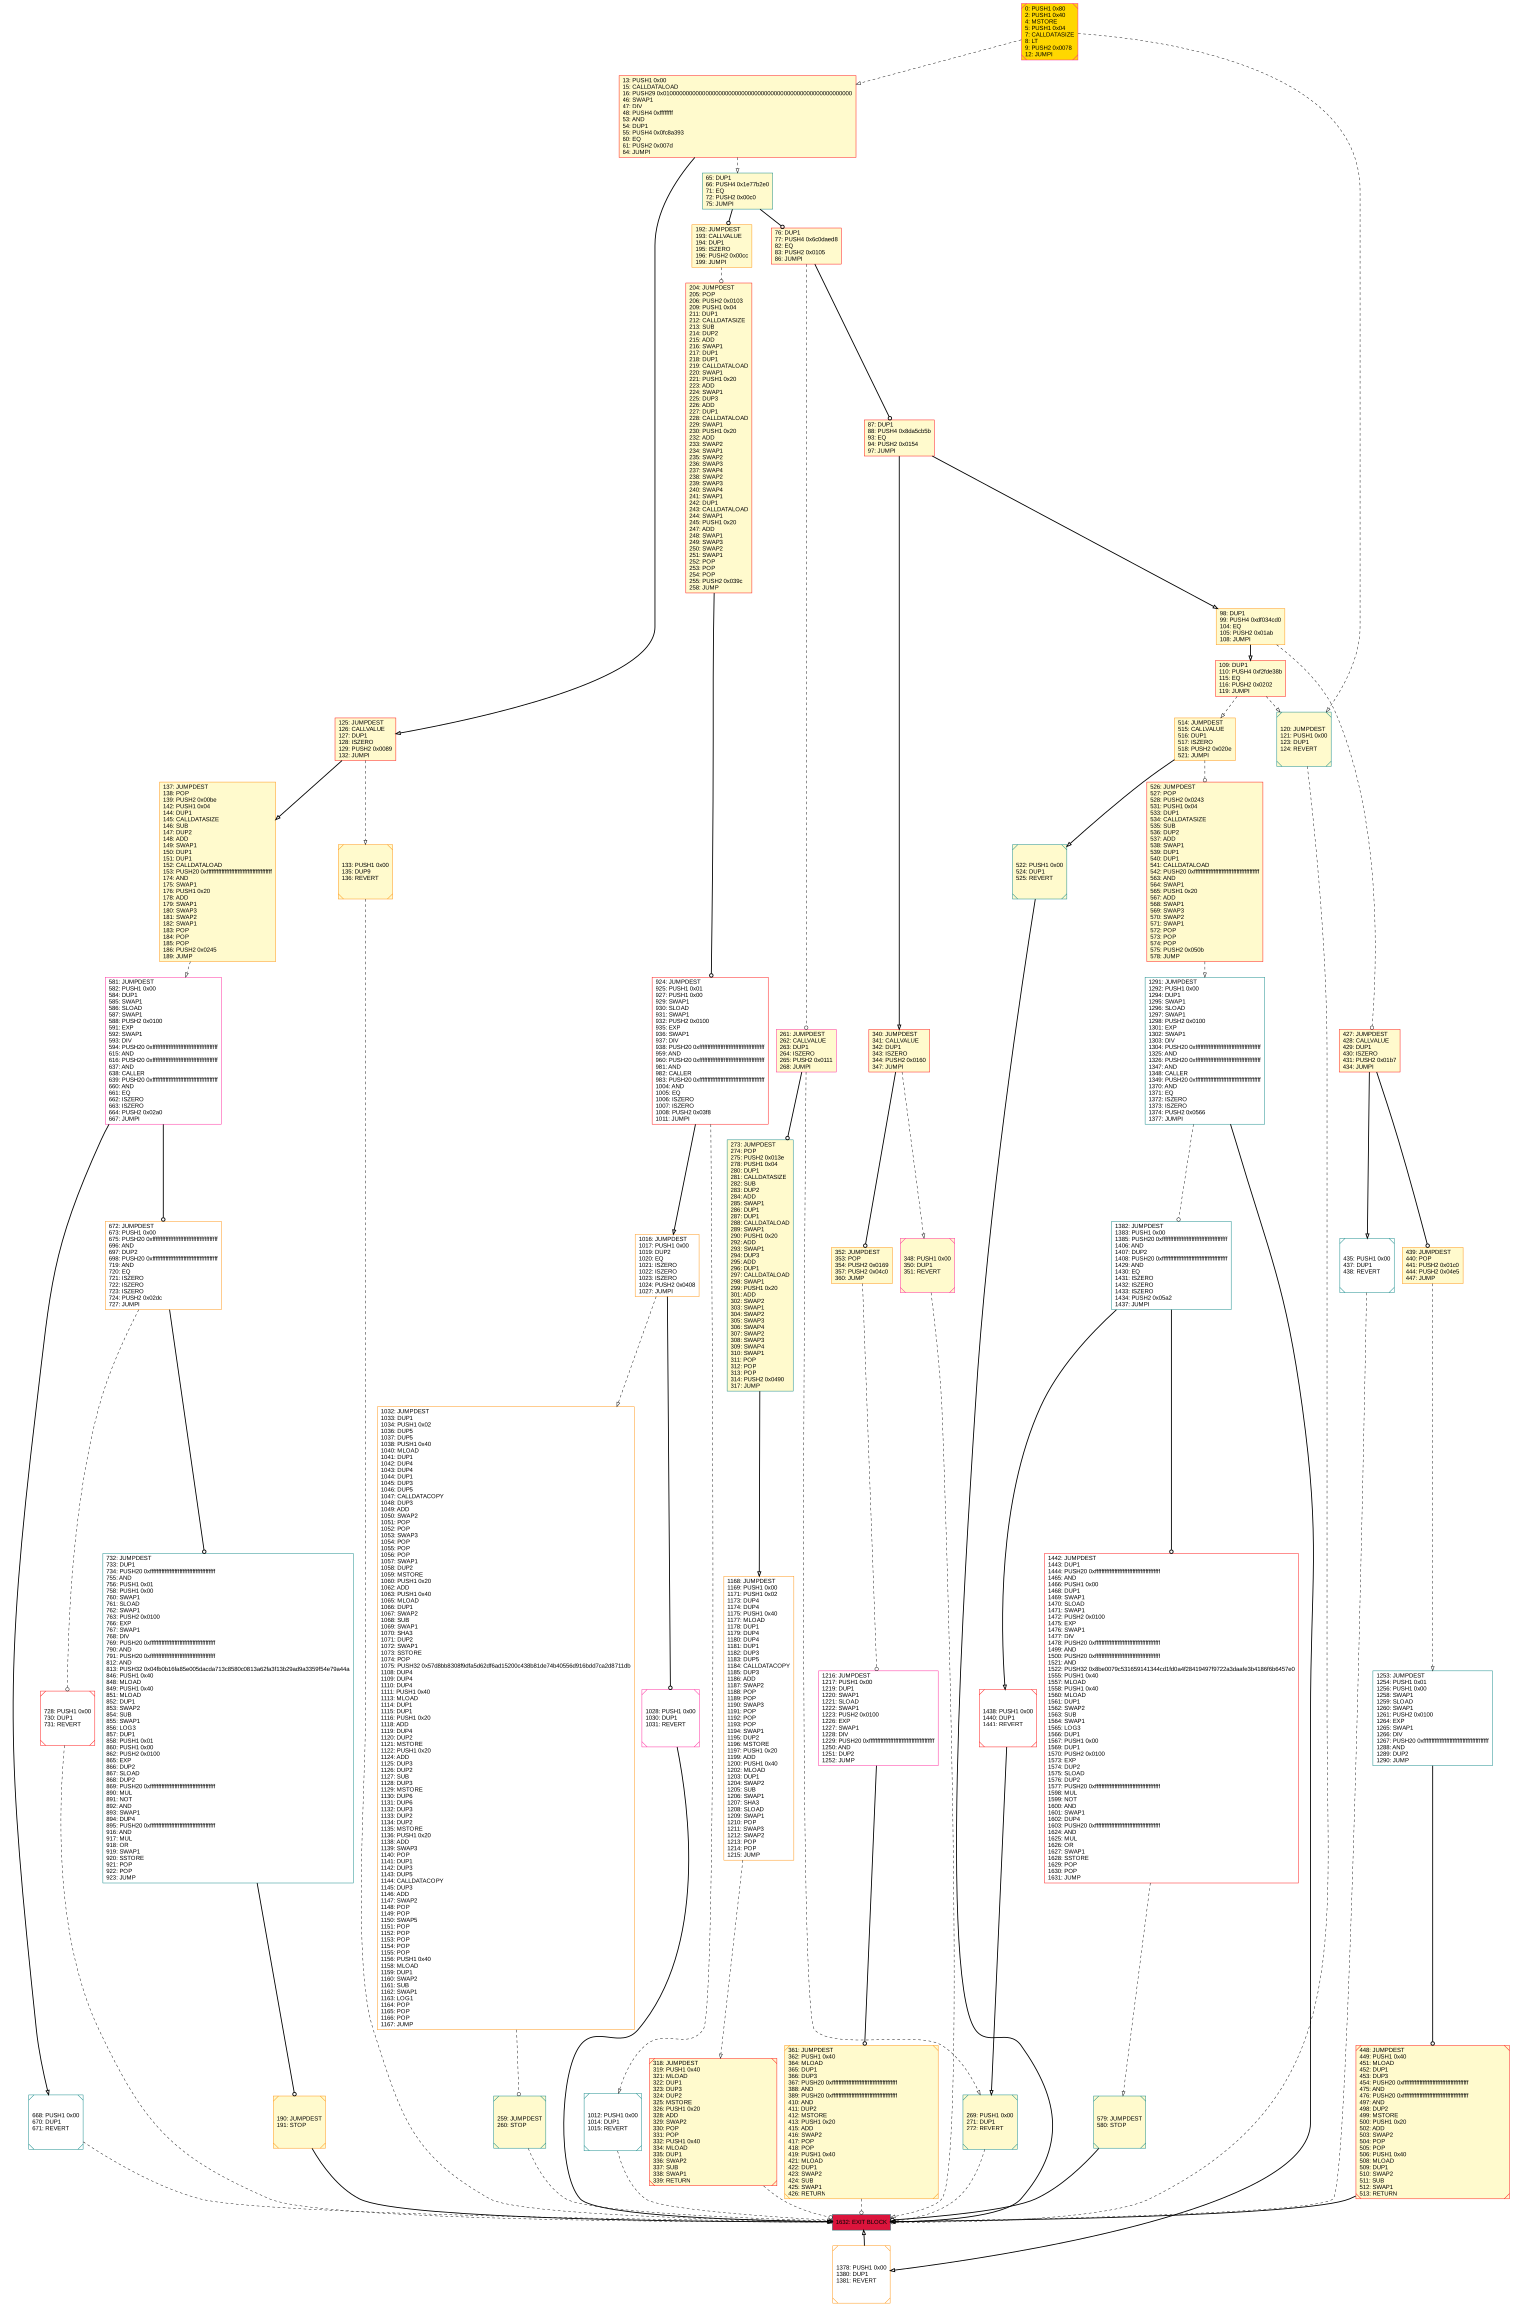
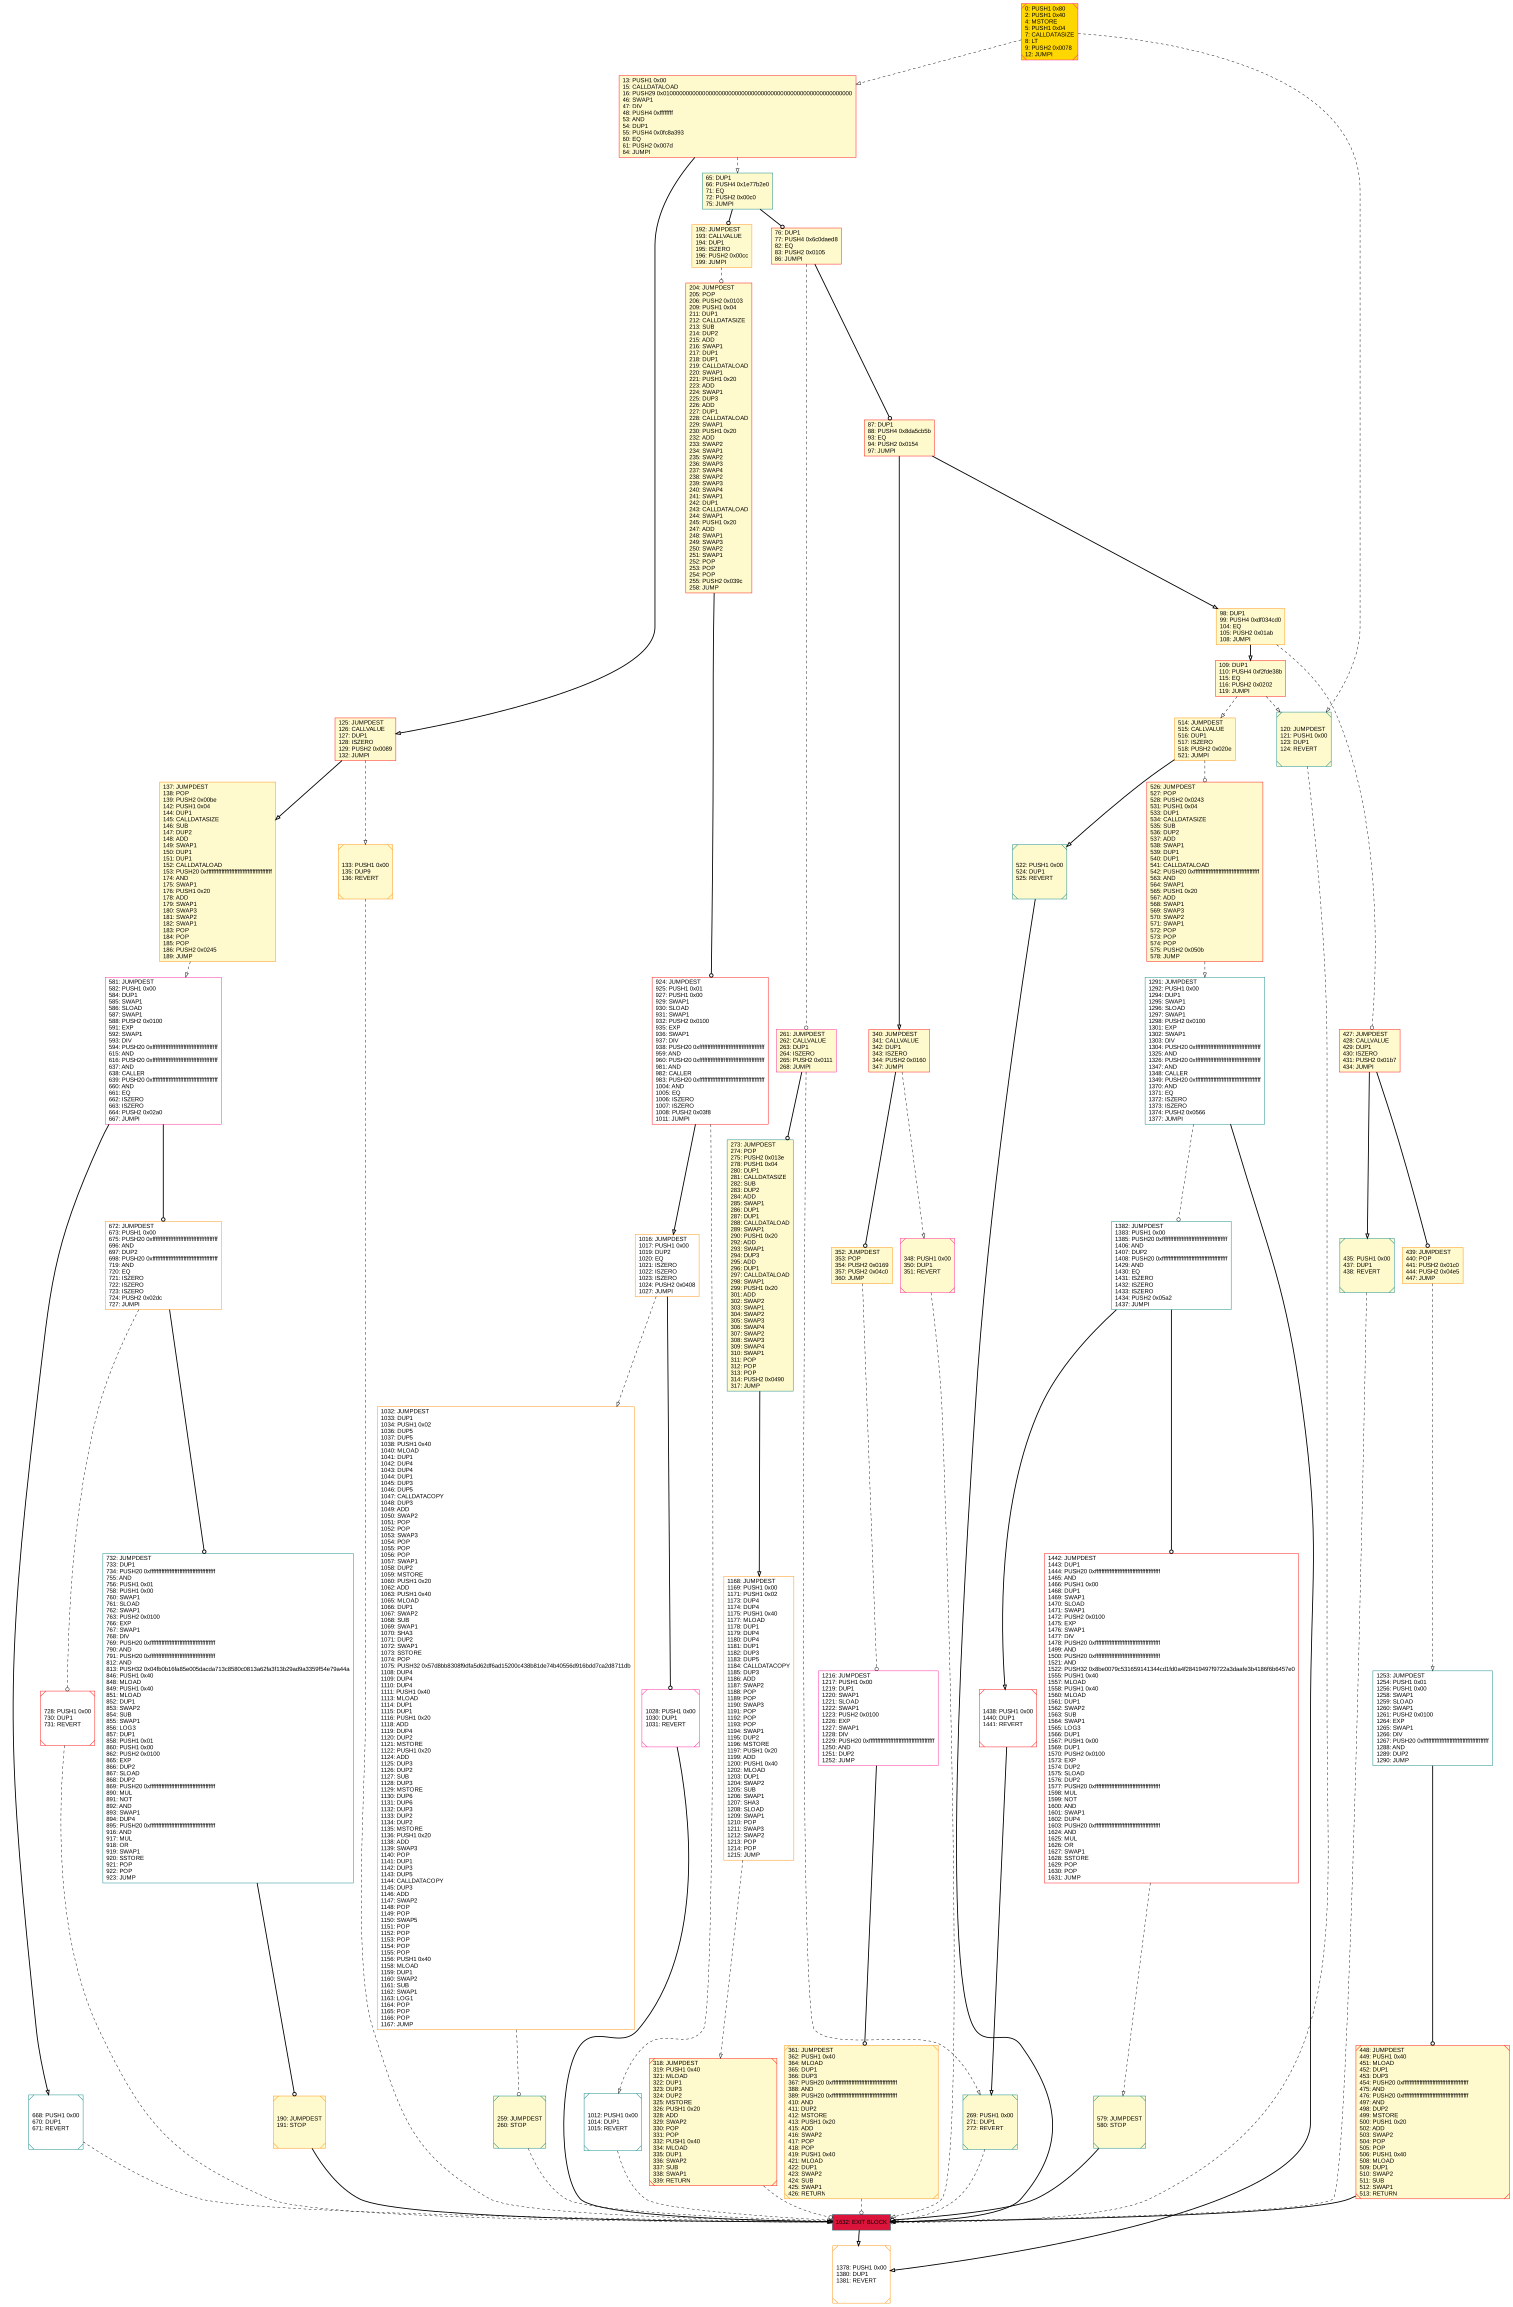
(1367, 1265) -> (1367, 1265)
(864, 2240) -> (859, 2236)
